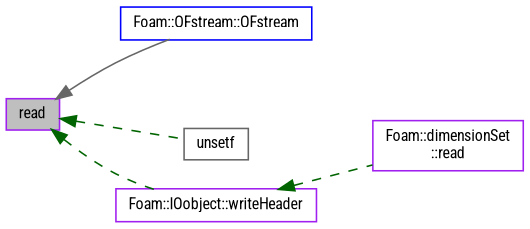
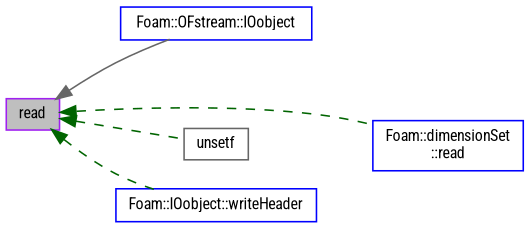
(216, 24) -> (216, 24)
(448, 146) -> (448, 146)
(333, 175) -> (225, 108)
(216, 205) -> (216, 205)
